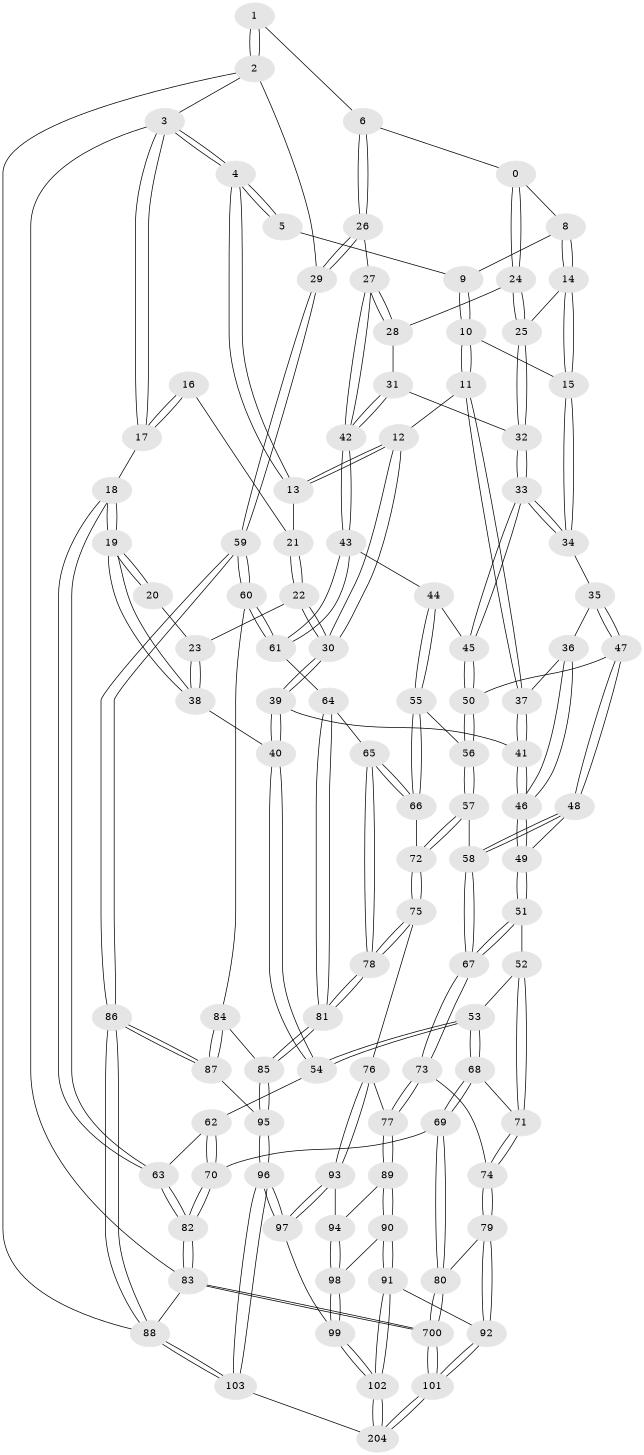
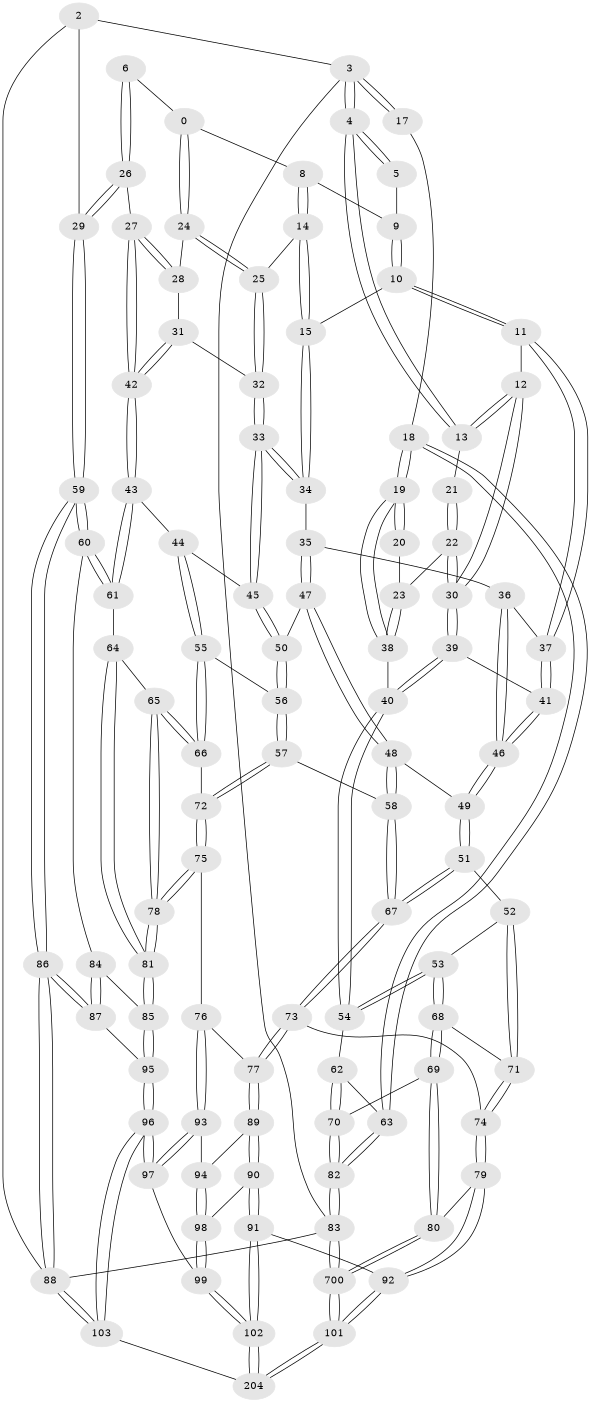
(255, 16) -> none
(189, 385) -> none
